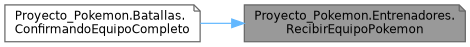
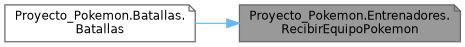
(103, 23) -> (100, 23)
